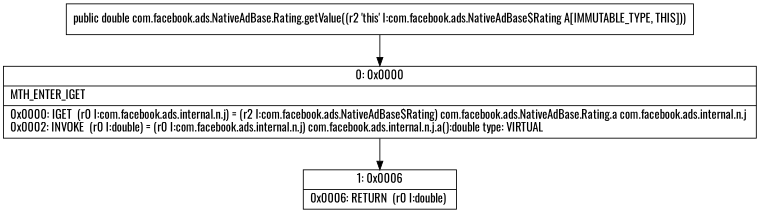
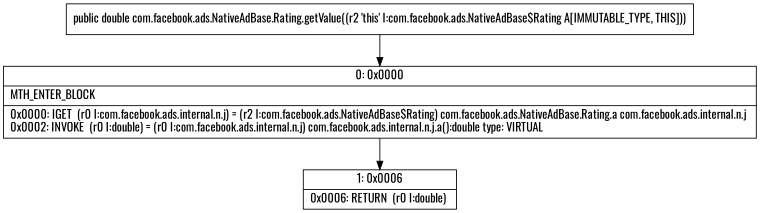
(48, 95) -> (53, 95)
